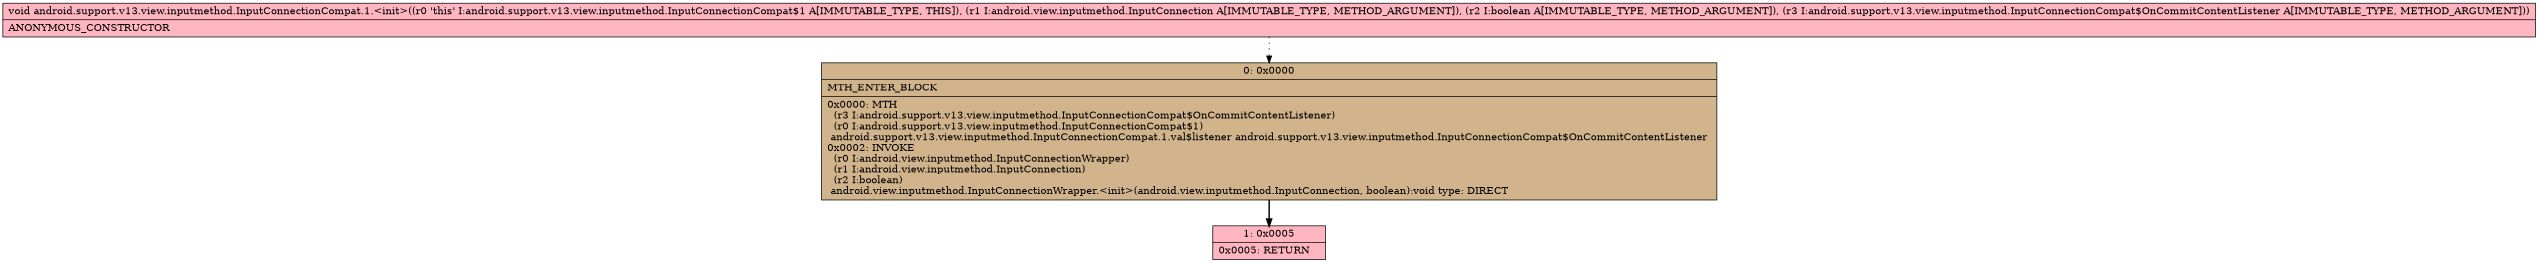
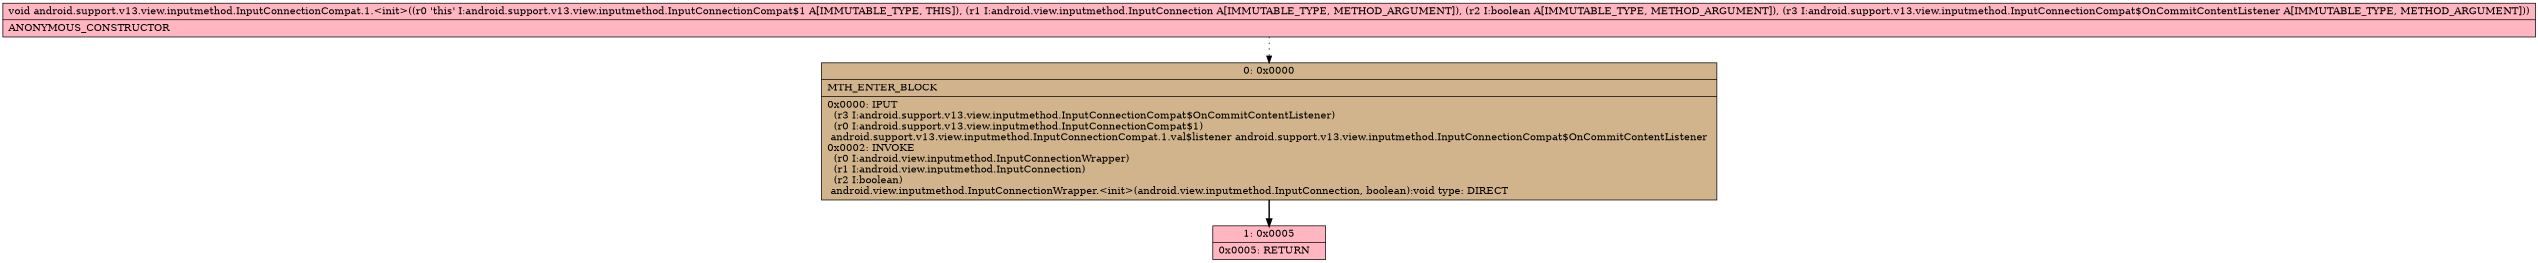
(866, 105) -> (866, 105)
